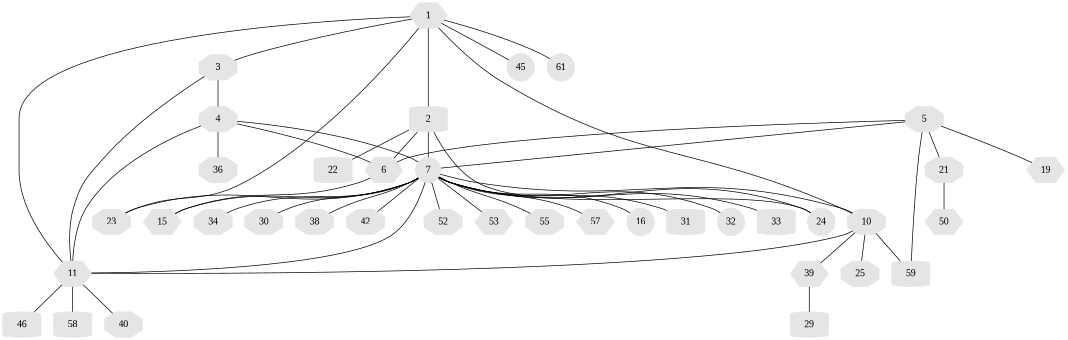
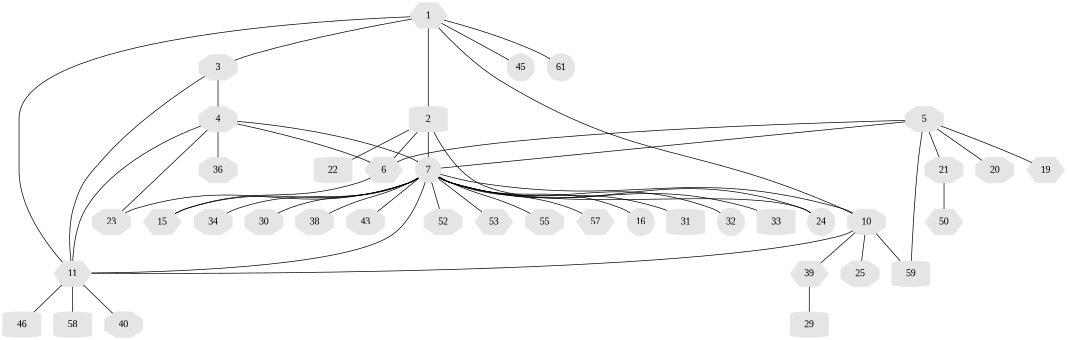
(291, 152) -> (165, 171)
none -> (995, 170)
(365, 222) -> (365, 222)
